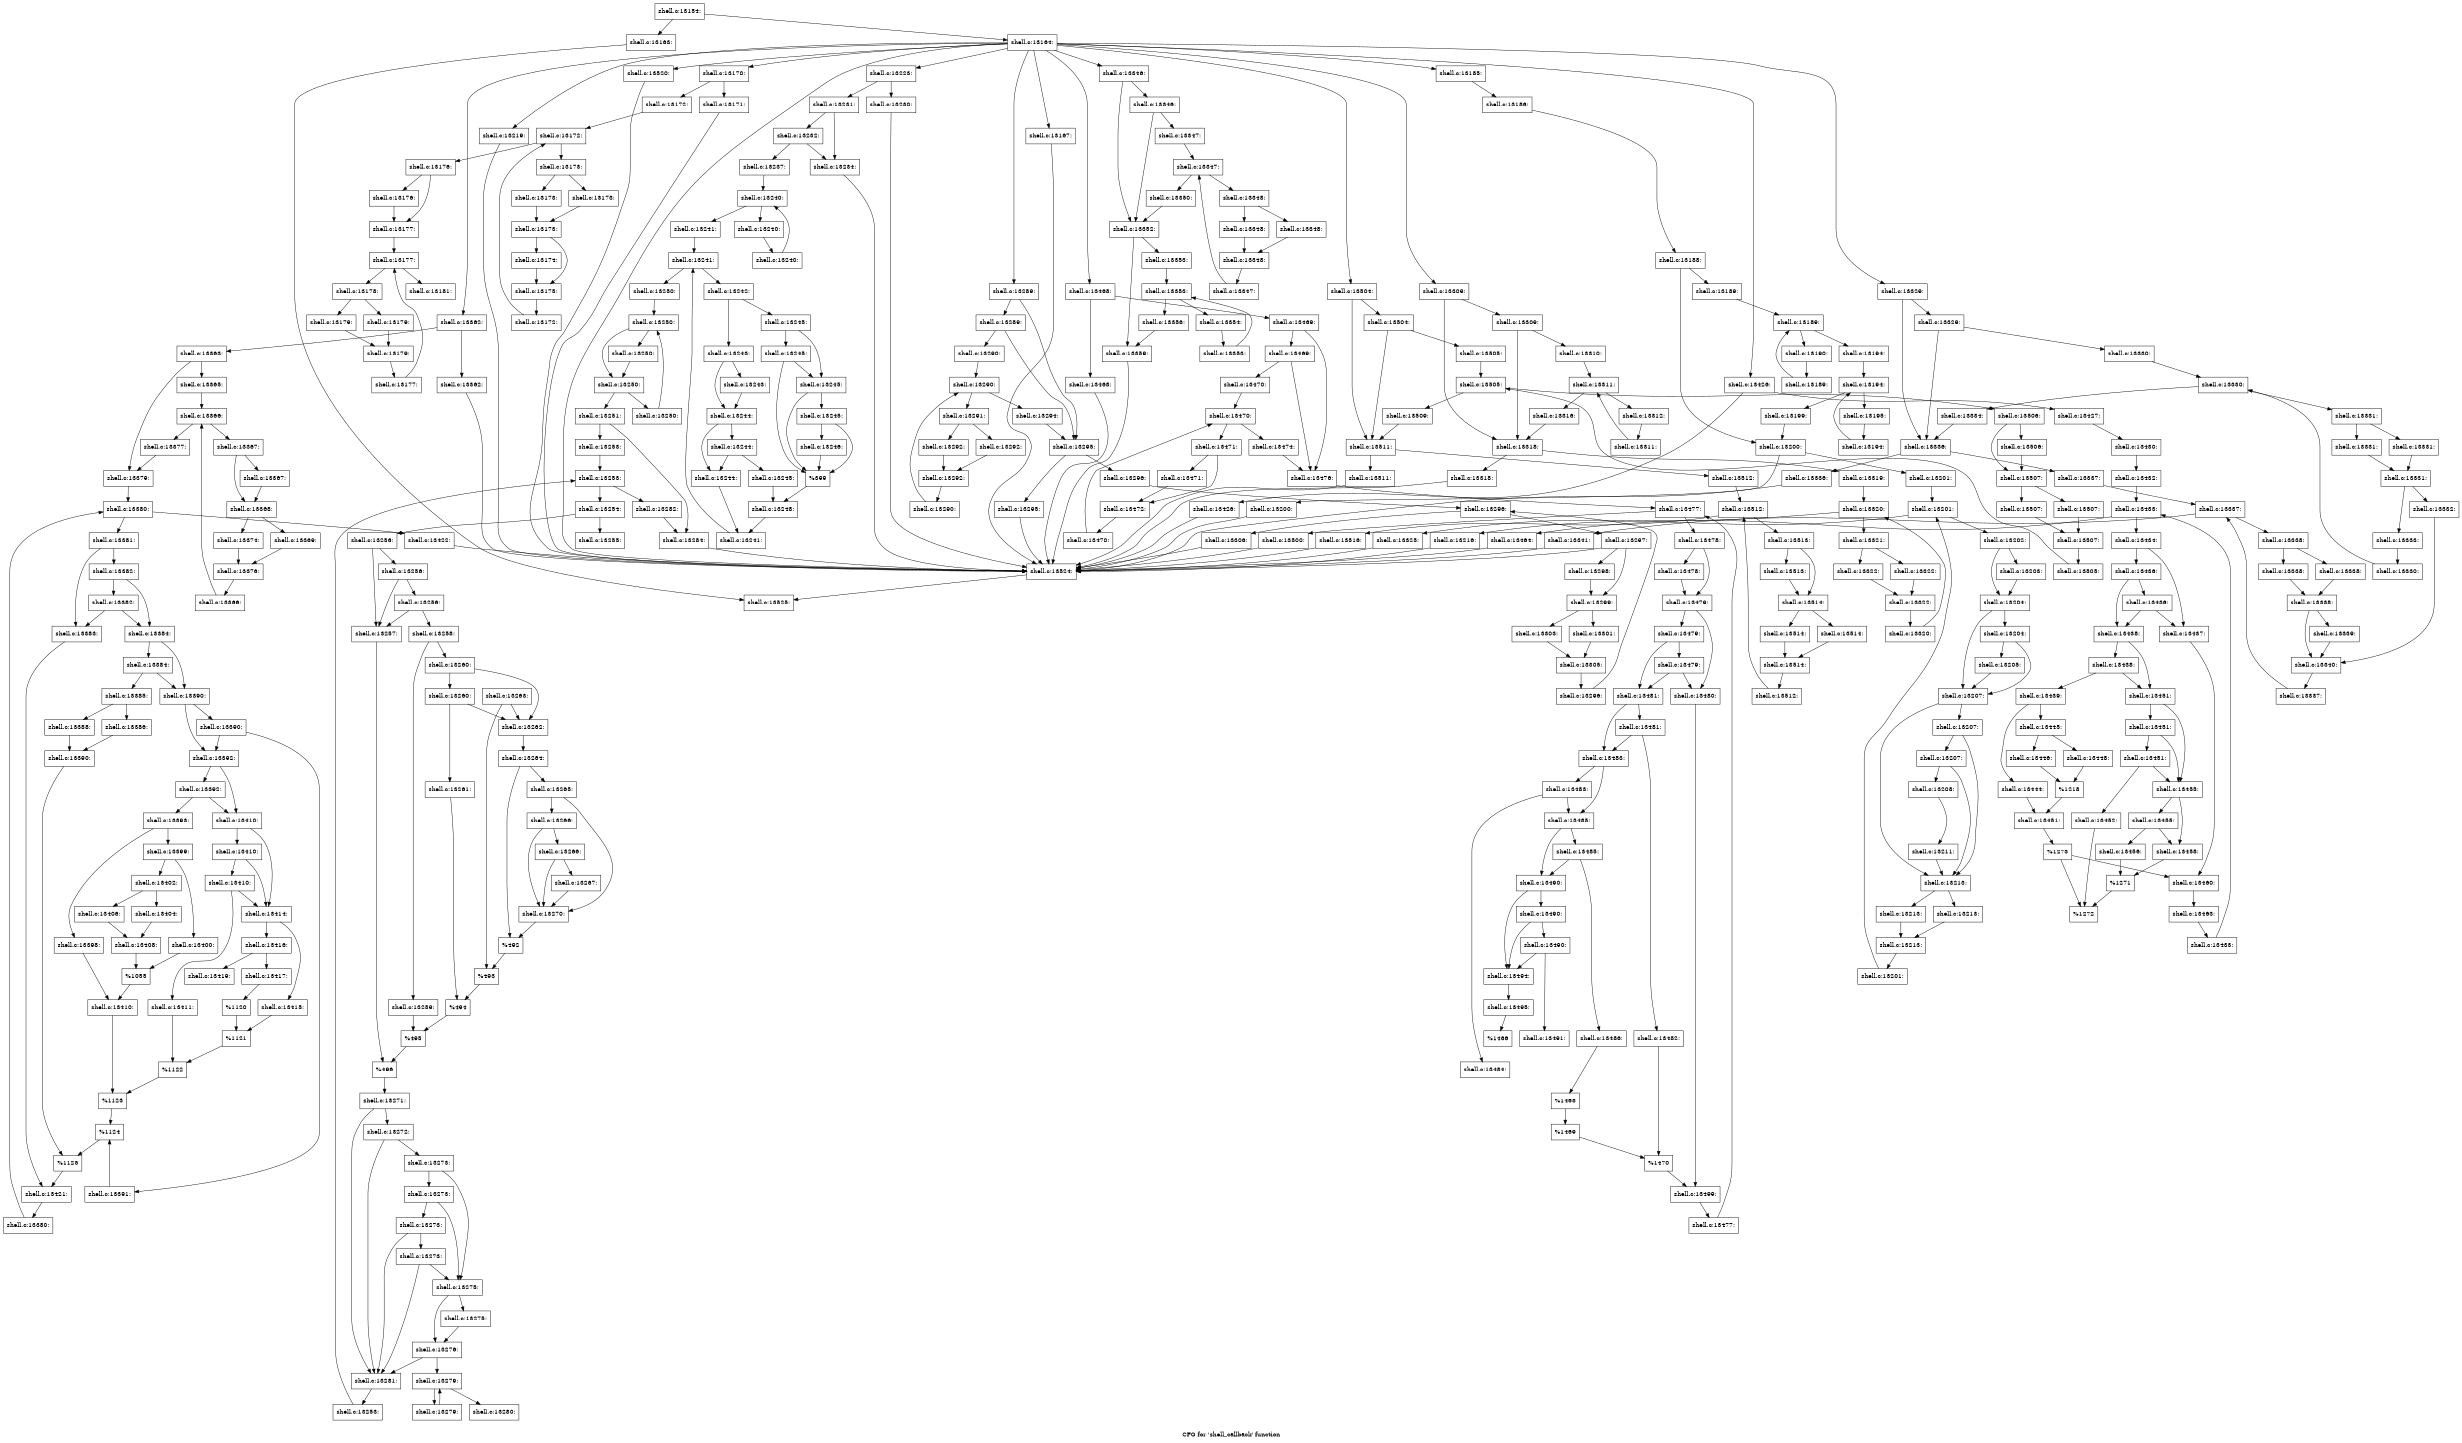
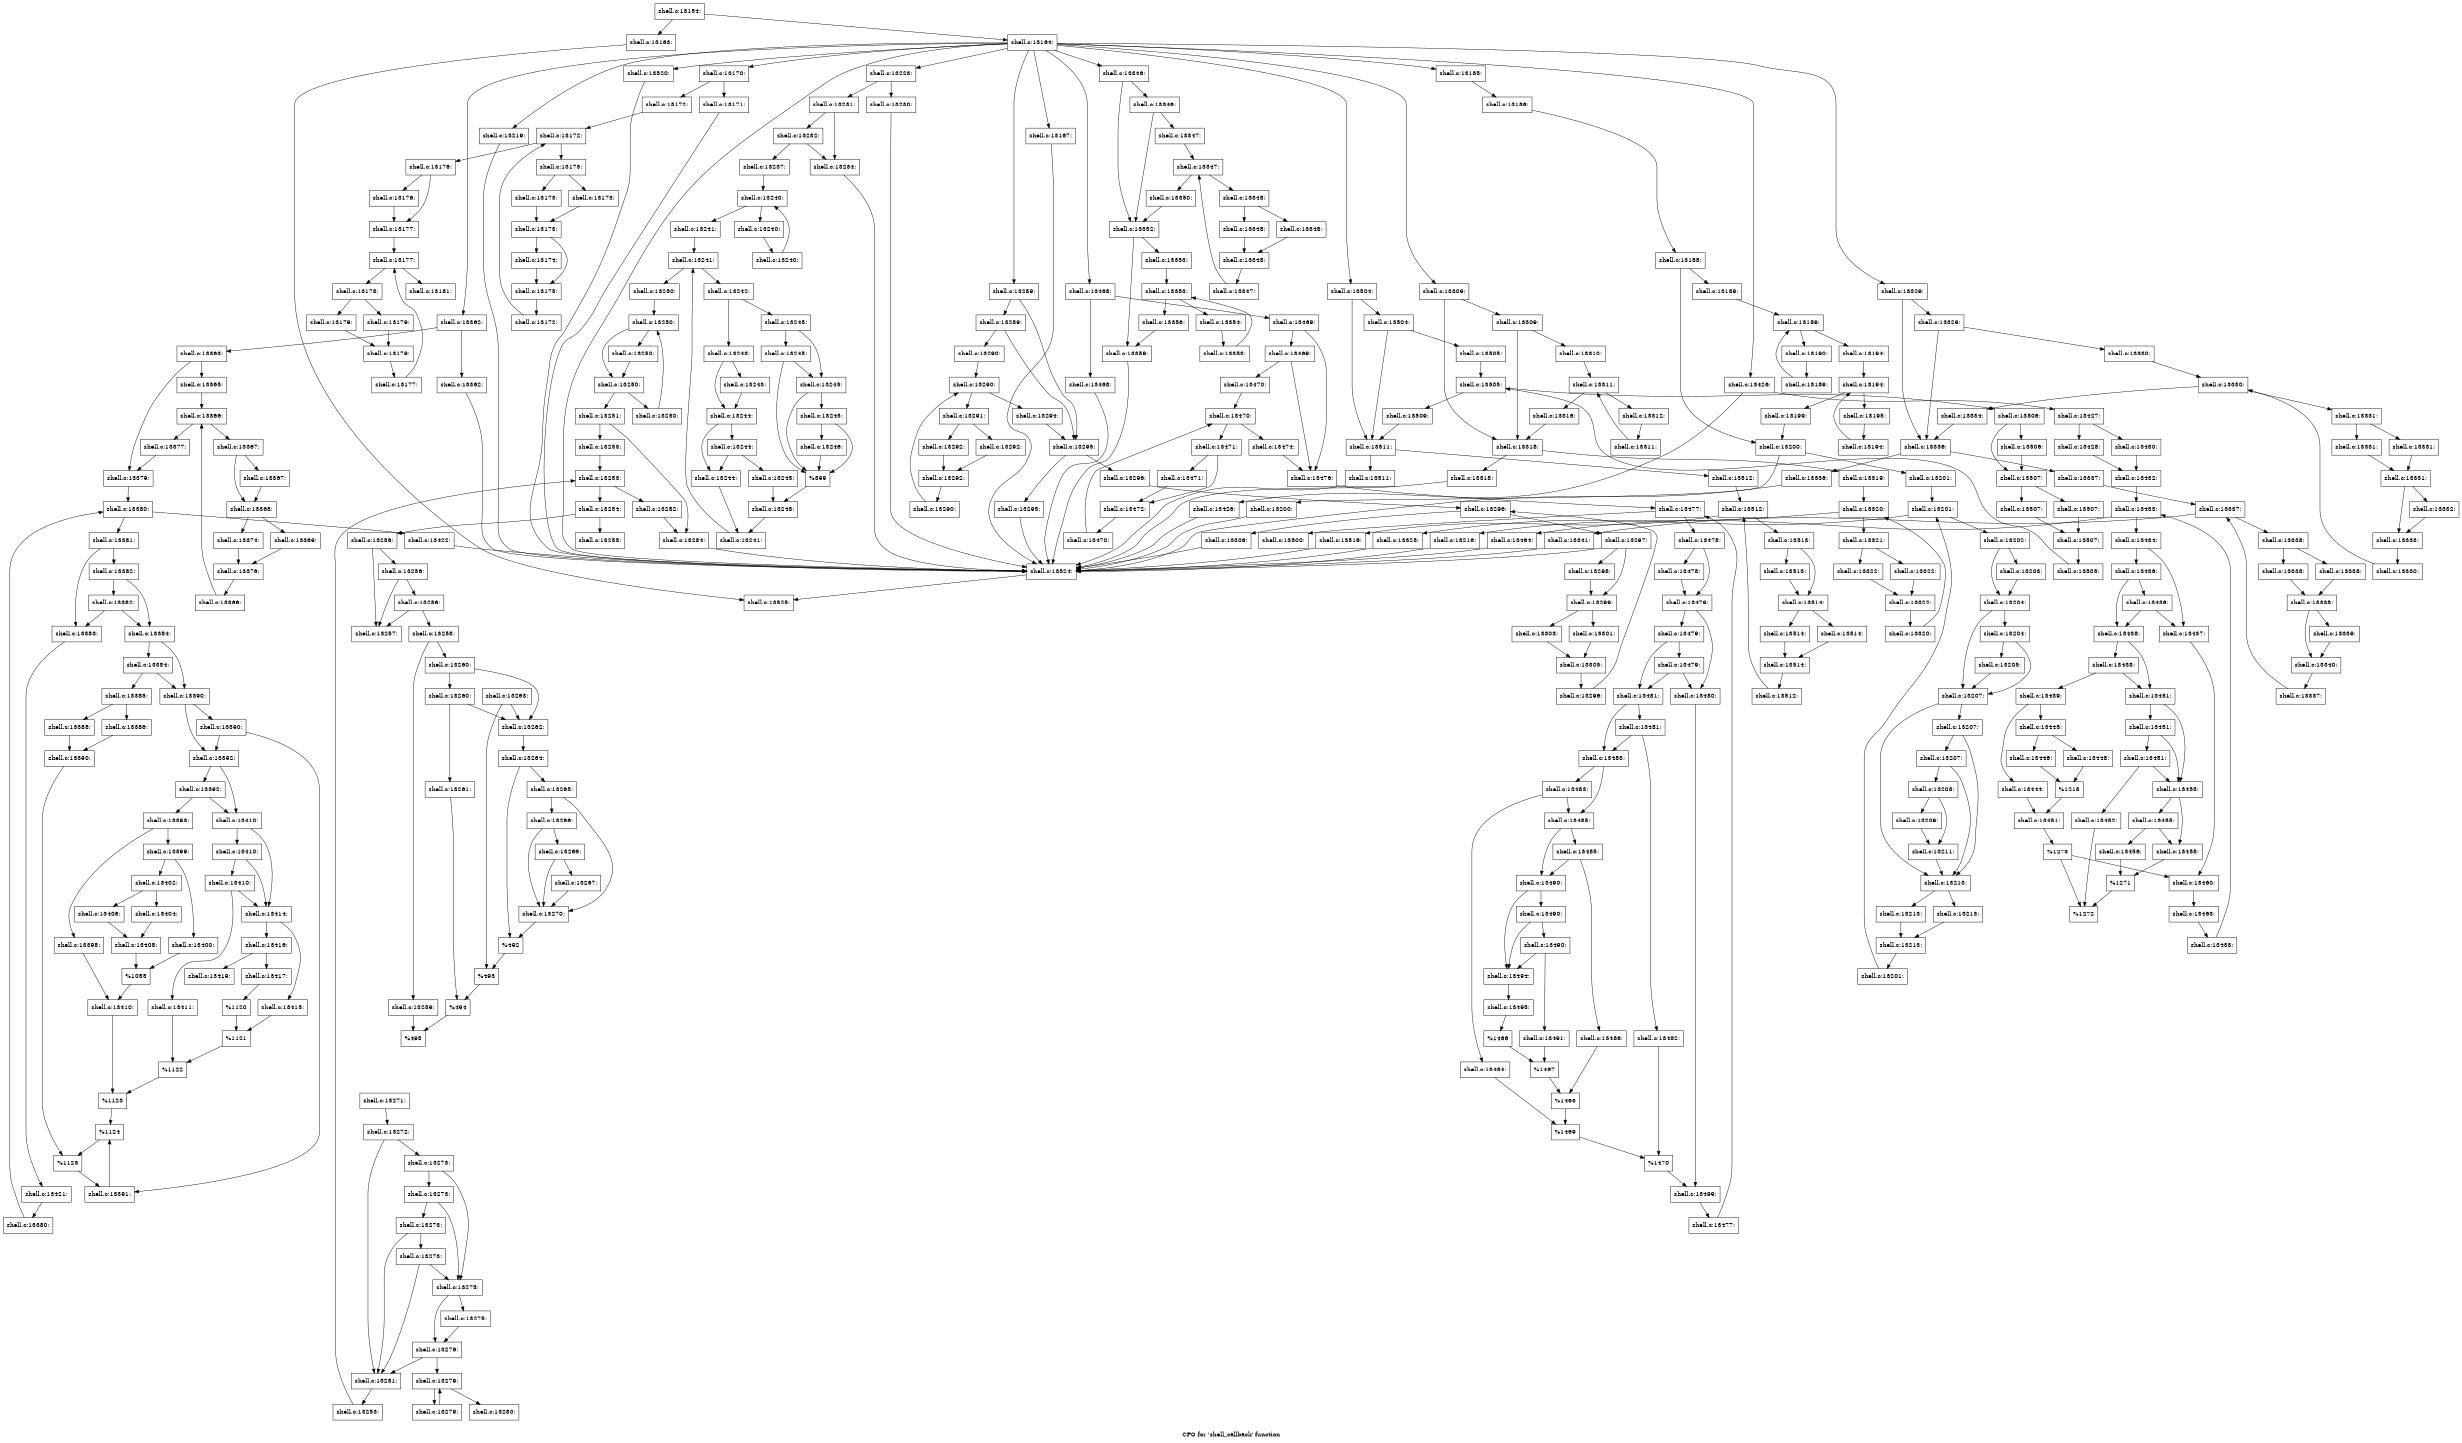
none -> (2079, 447)
(1170, 561) -> none
(2431, 618) -> (2418, 524)
none -> (1917, 821)
(385, 1070) -> none
none -> (1544, 1070)
none -> (1523, 1100)
(58, 1177) -> (87, 1178)
(352, 1237) -> none
